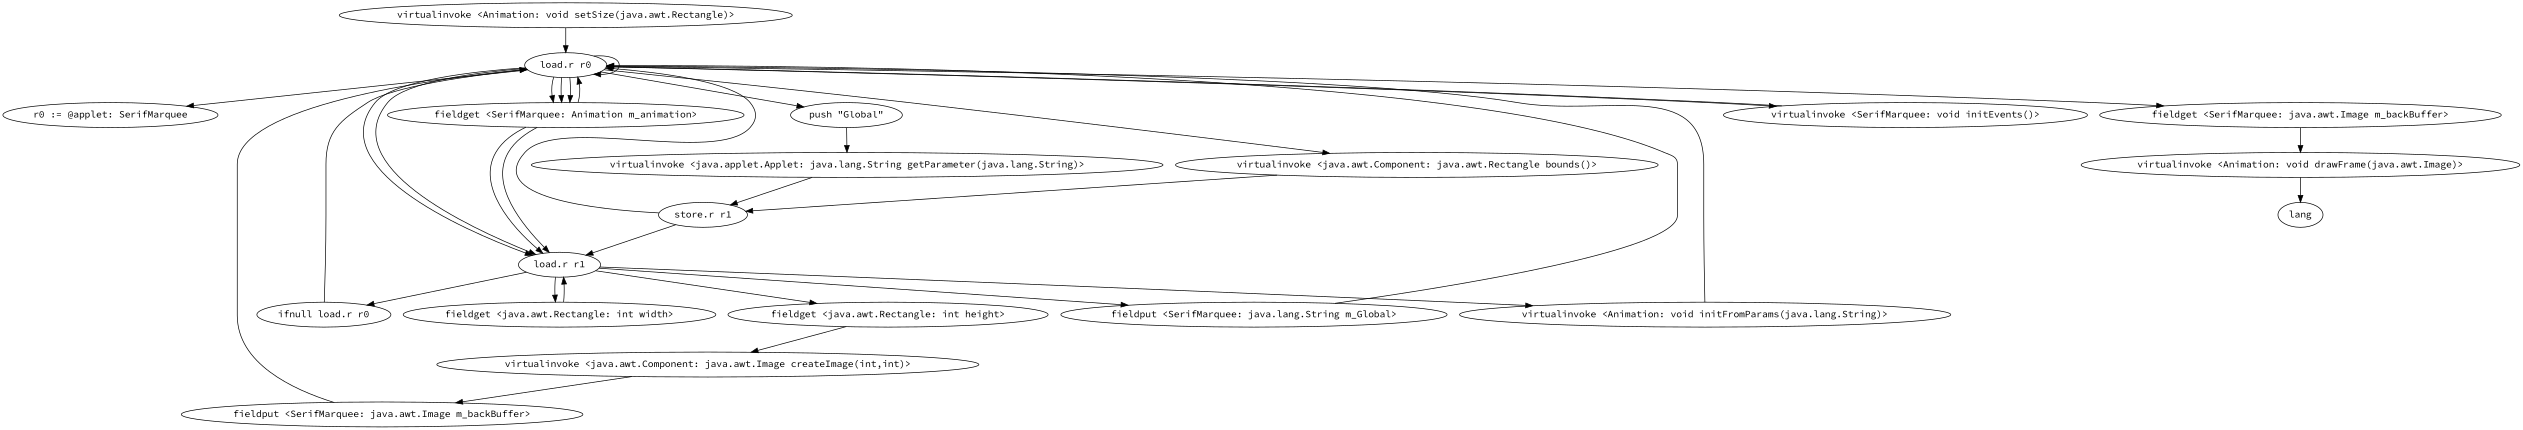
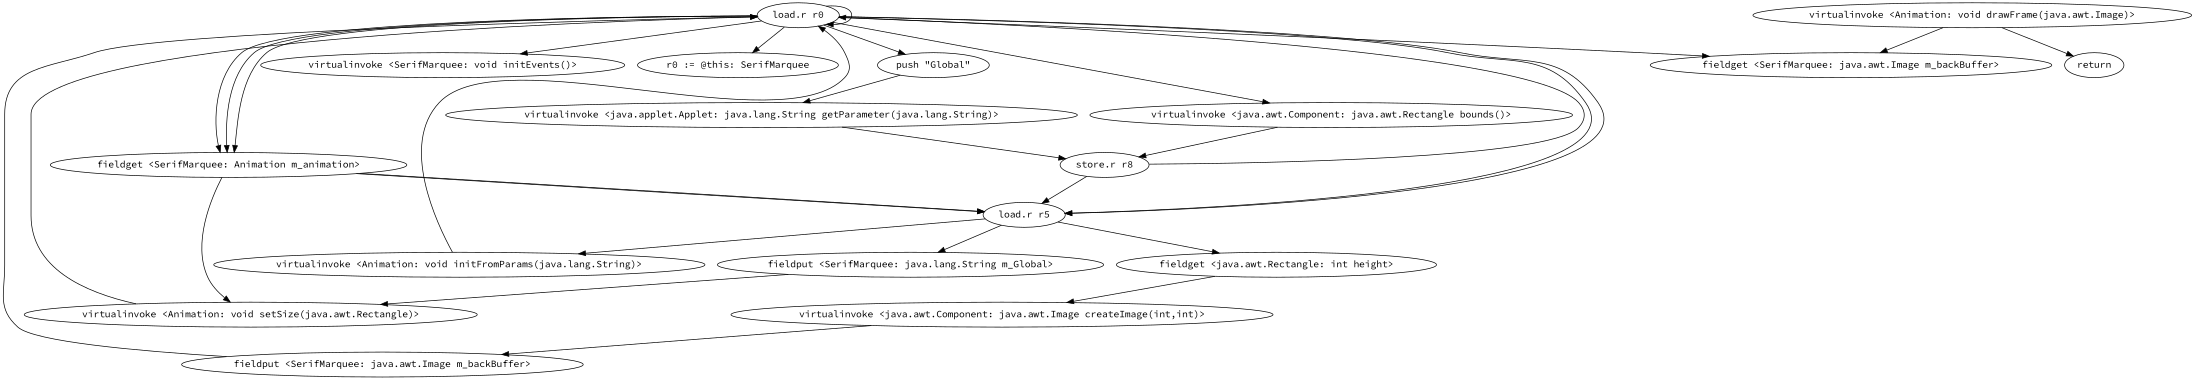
(1198, 83) -> none
(580, 93) -> (202, 239)
(1356, 95) -> (588, 289)
(110, 115) -> (738, 65)
(2300, 137) -> (1915, 39)
(703, 215) -> (1105, 165)
(2300, 215) -> (2094, 65)
(560, 265) -> (1024, 215)
(324, 315) -> none
(560, 315) -> none
